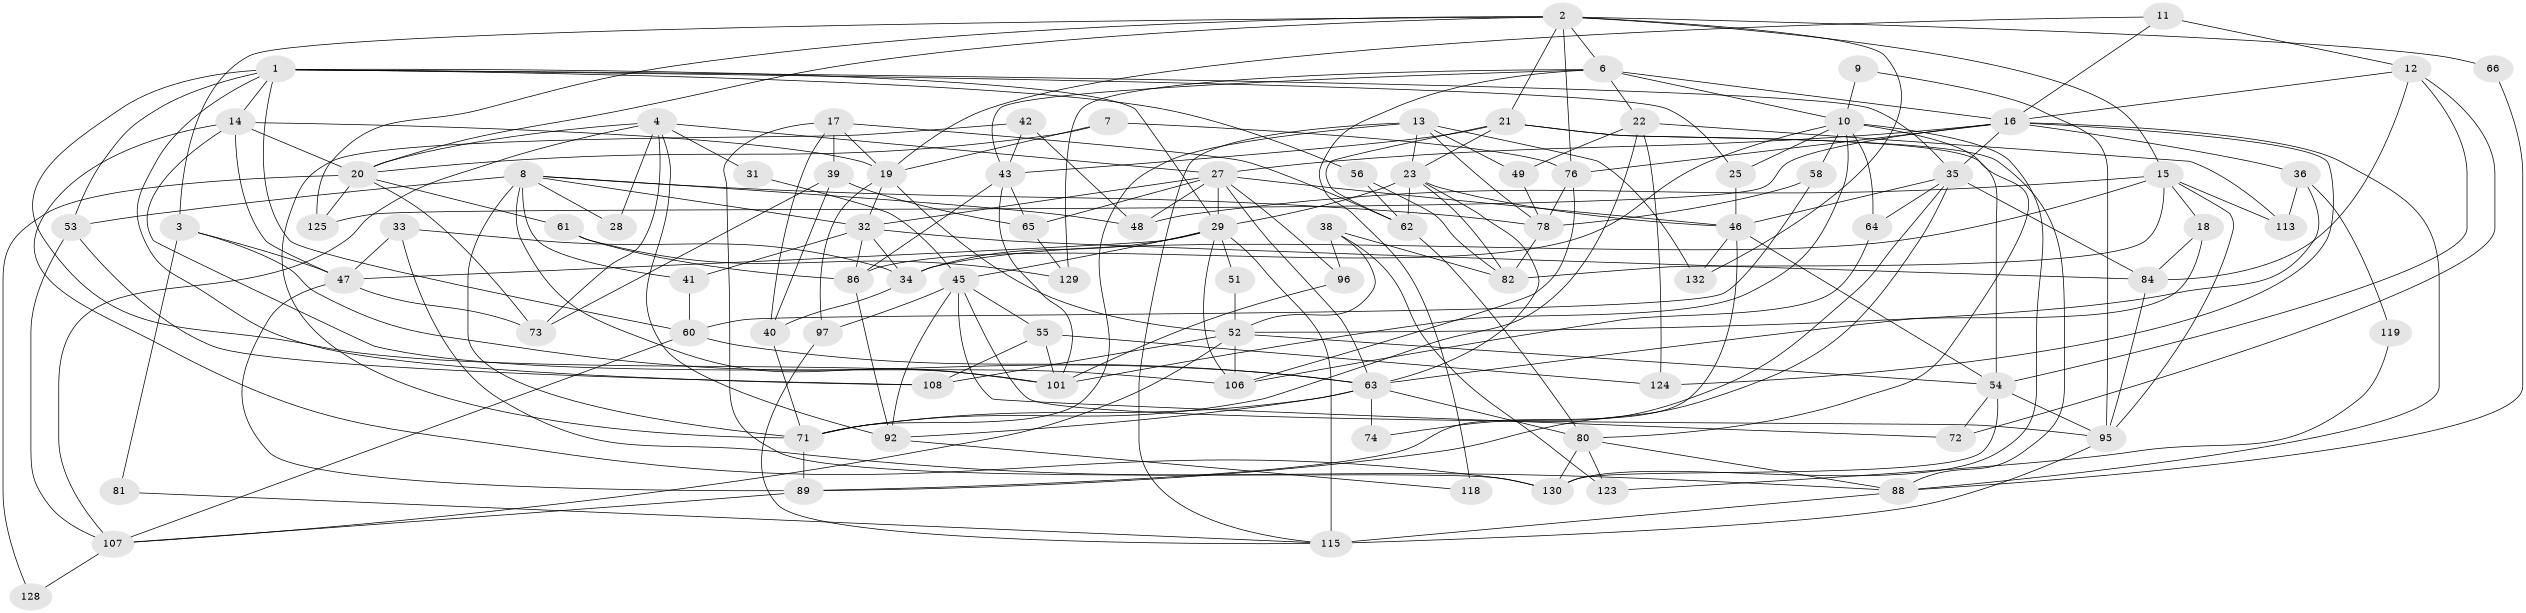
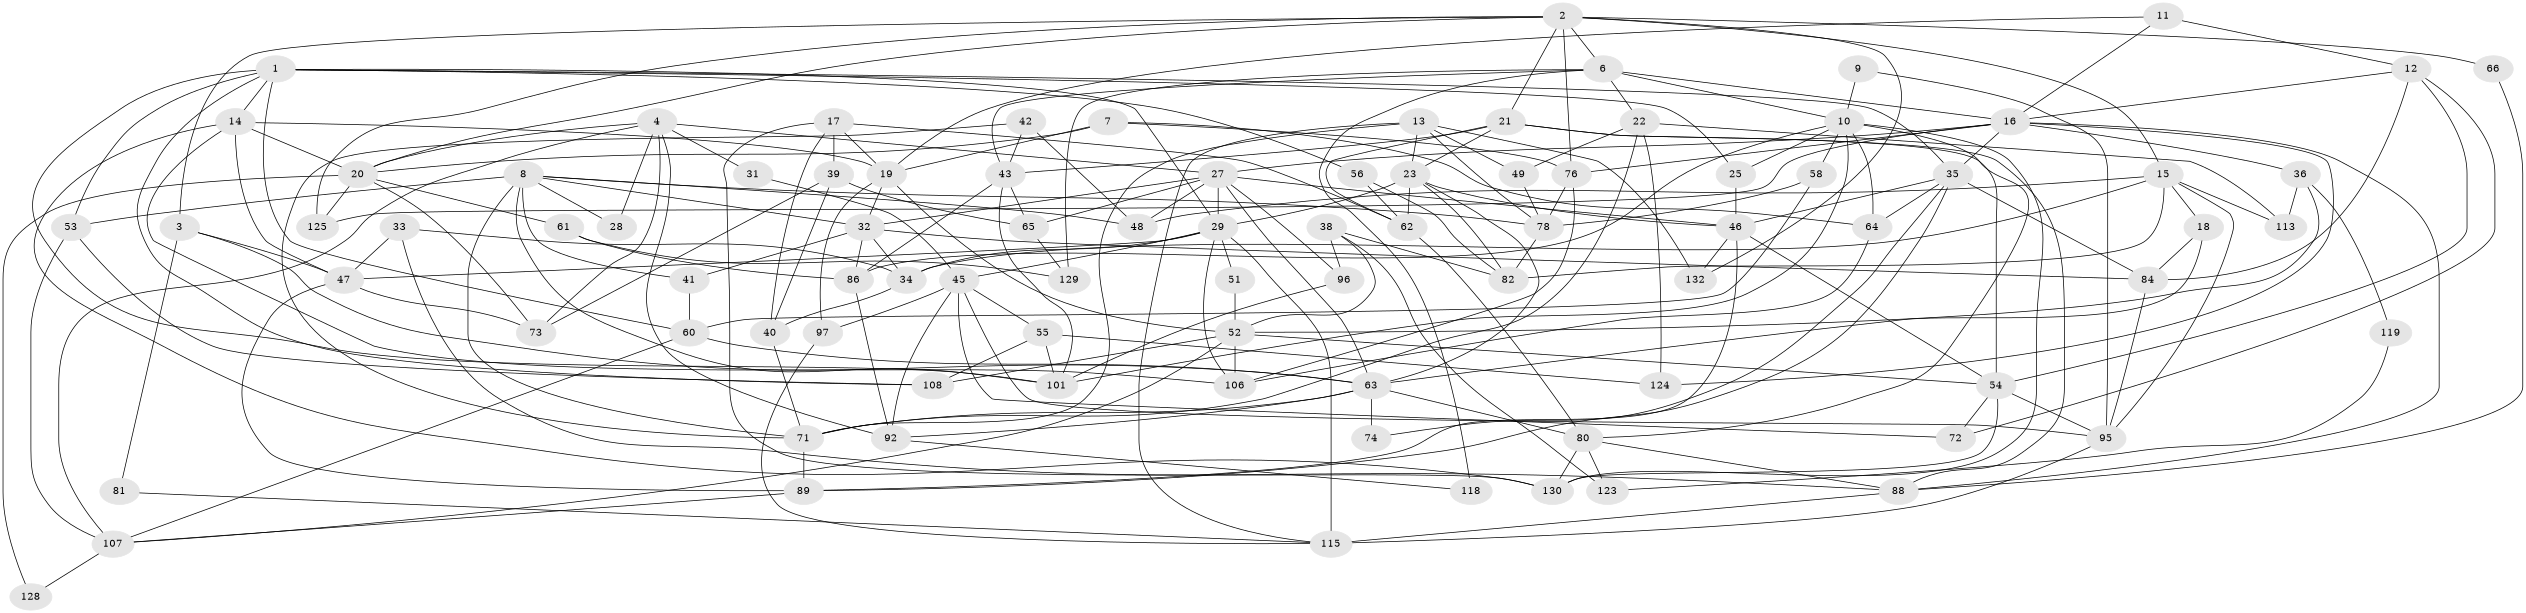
none -> (1471, 178)
